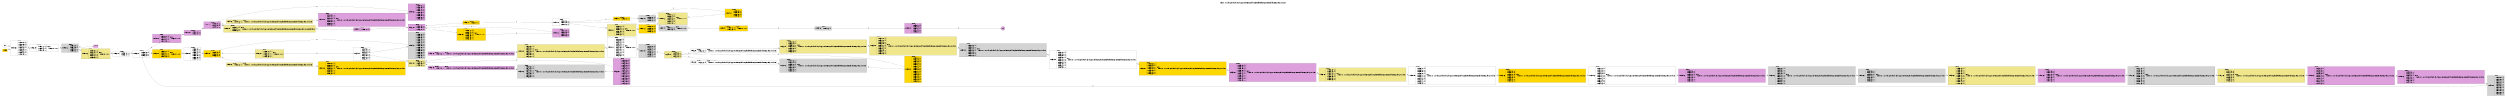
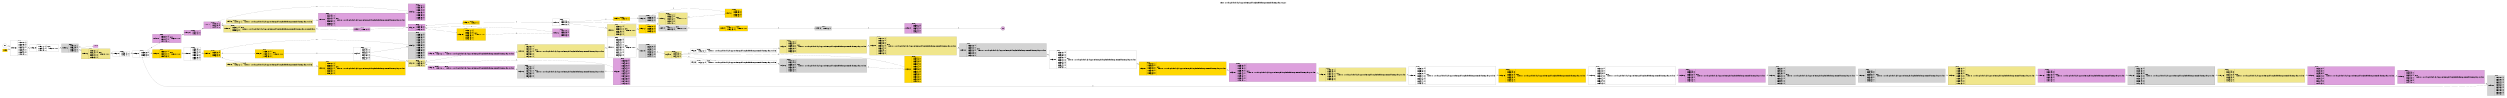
(270, 54) -> (270, 54)
